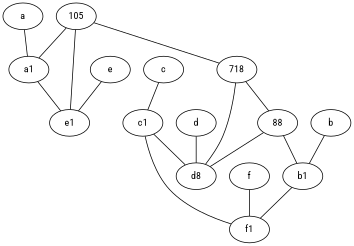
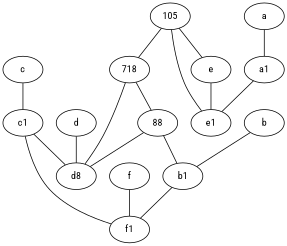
(53, 43) -> (191, 43)
